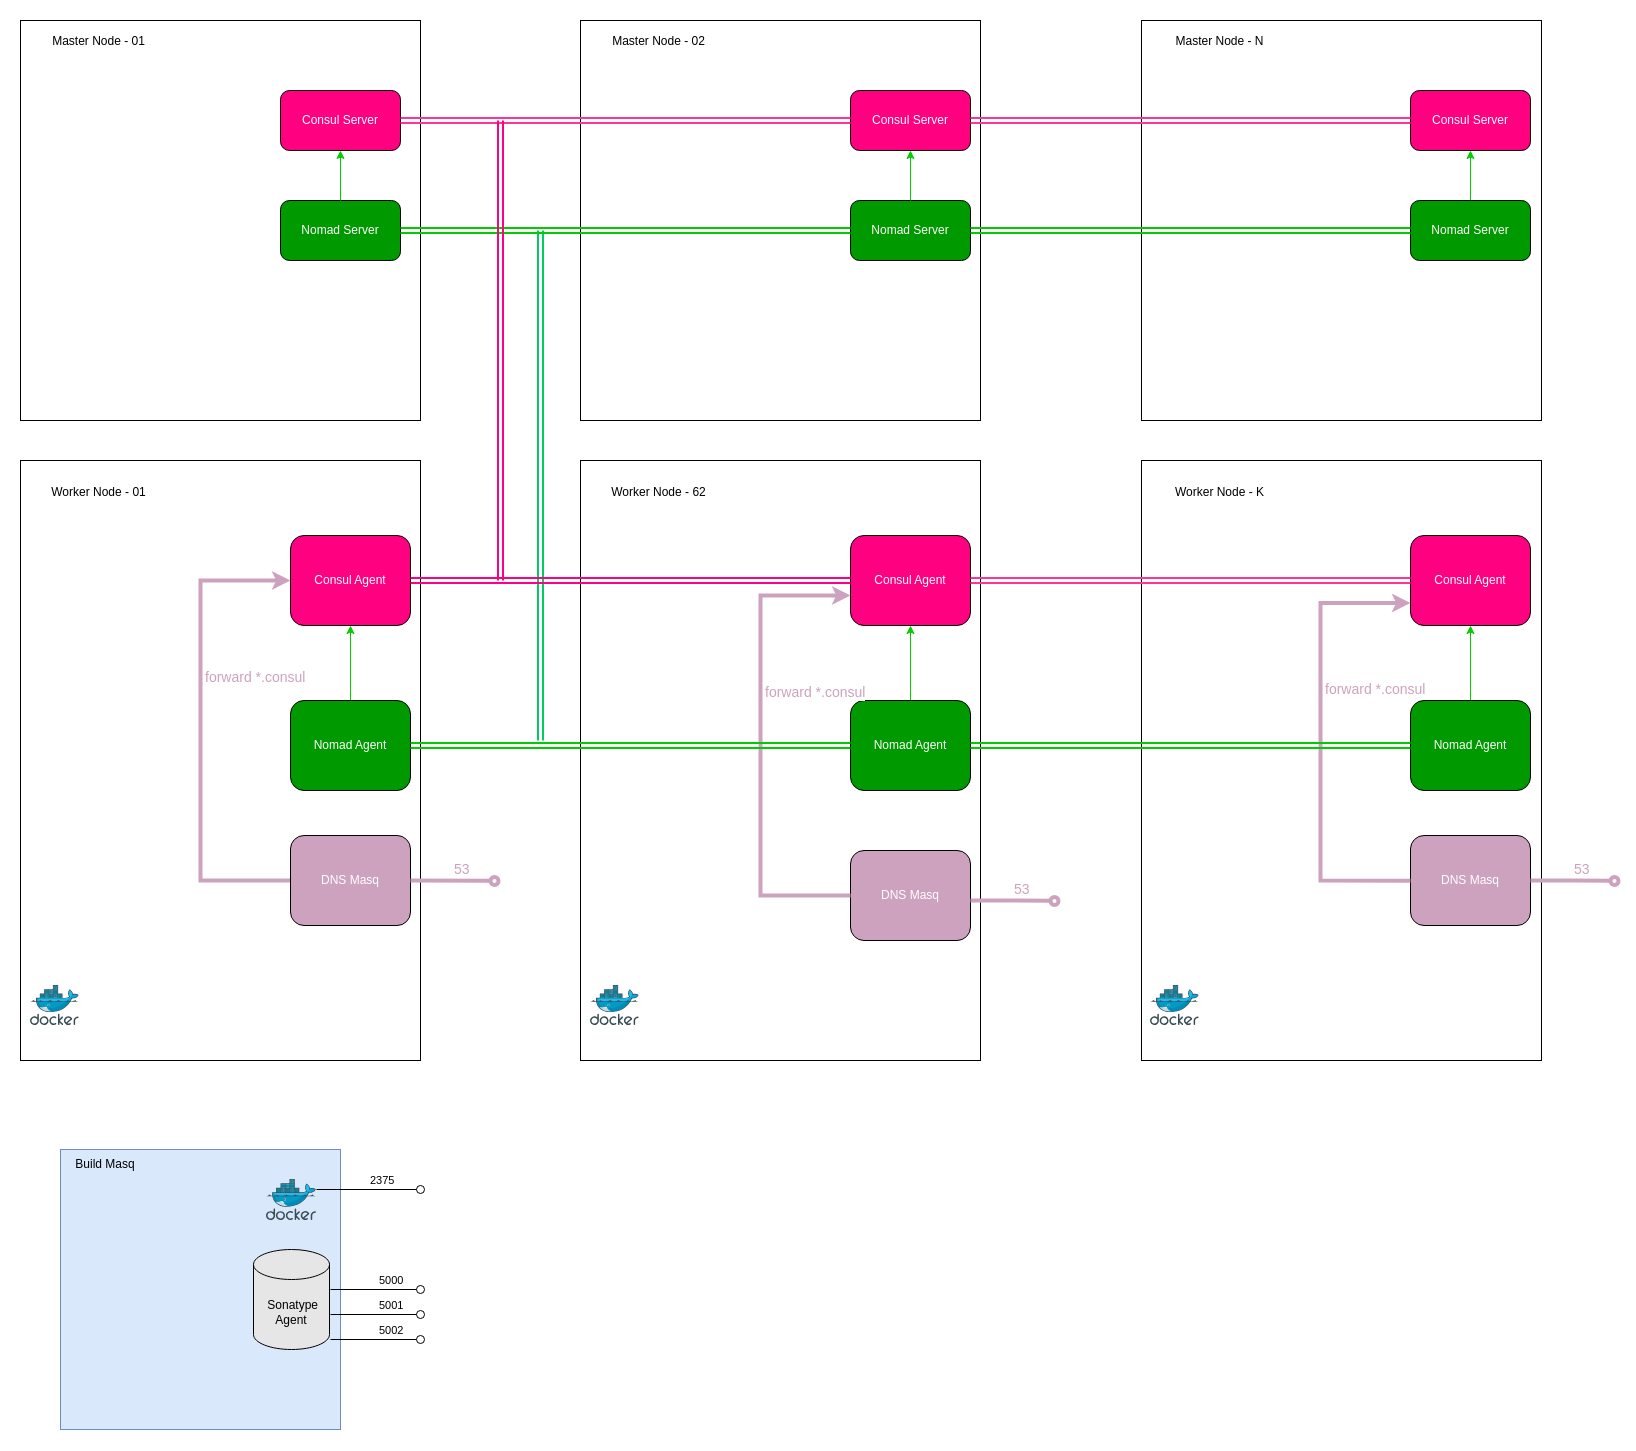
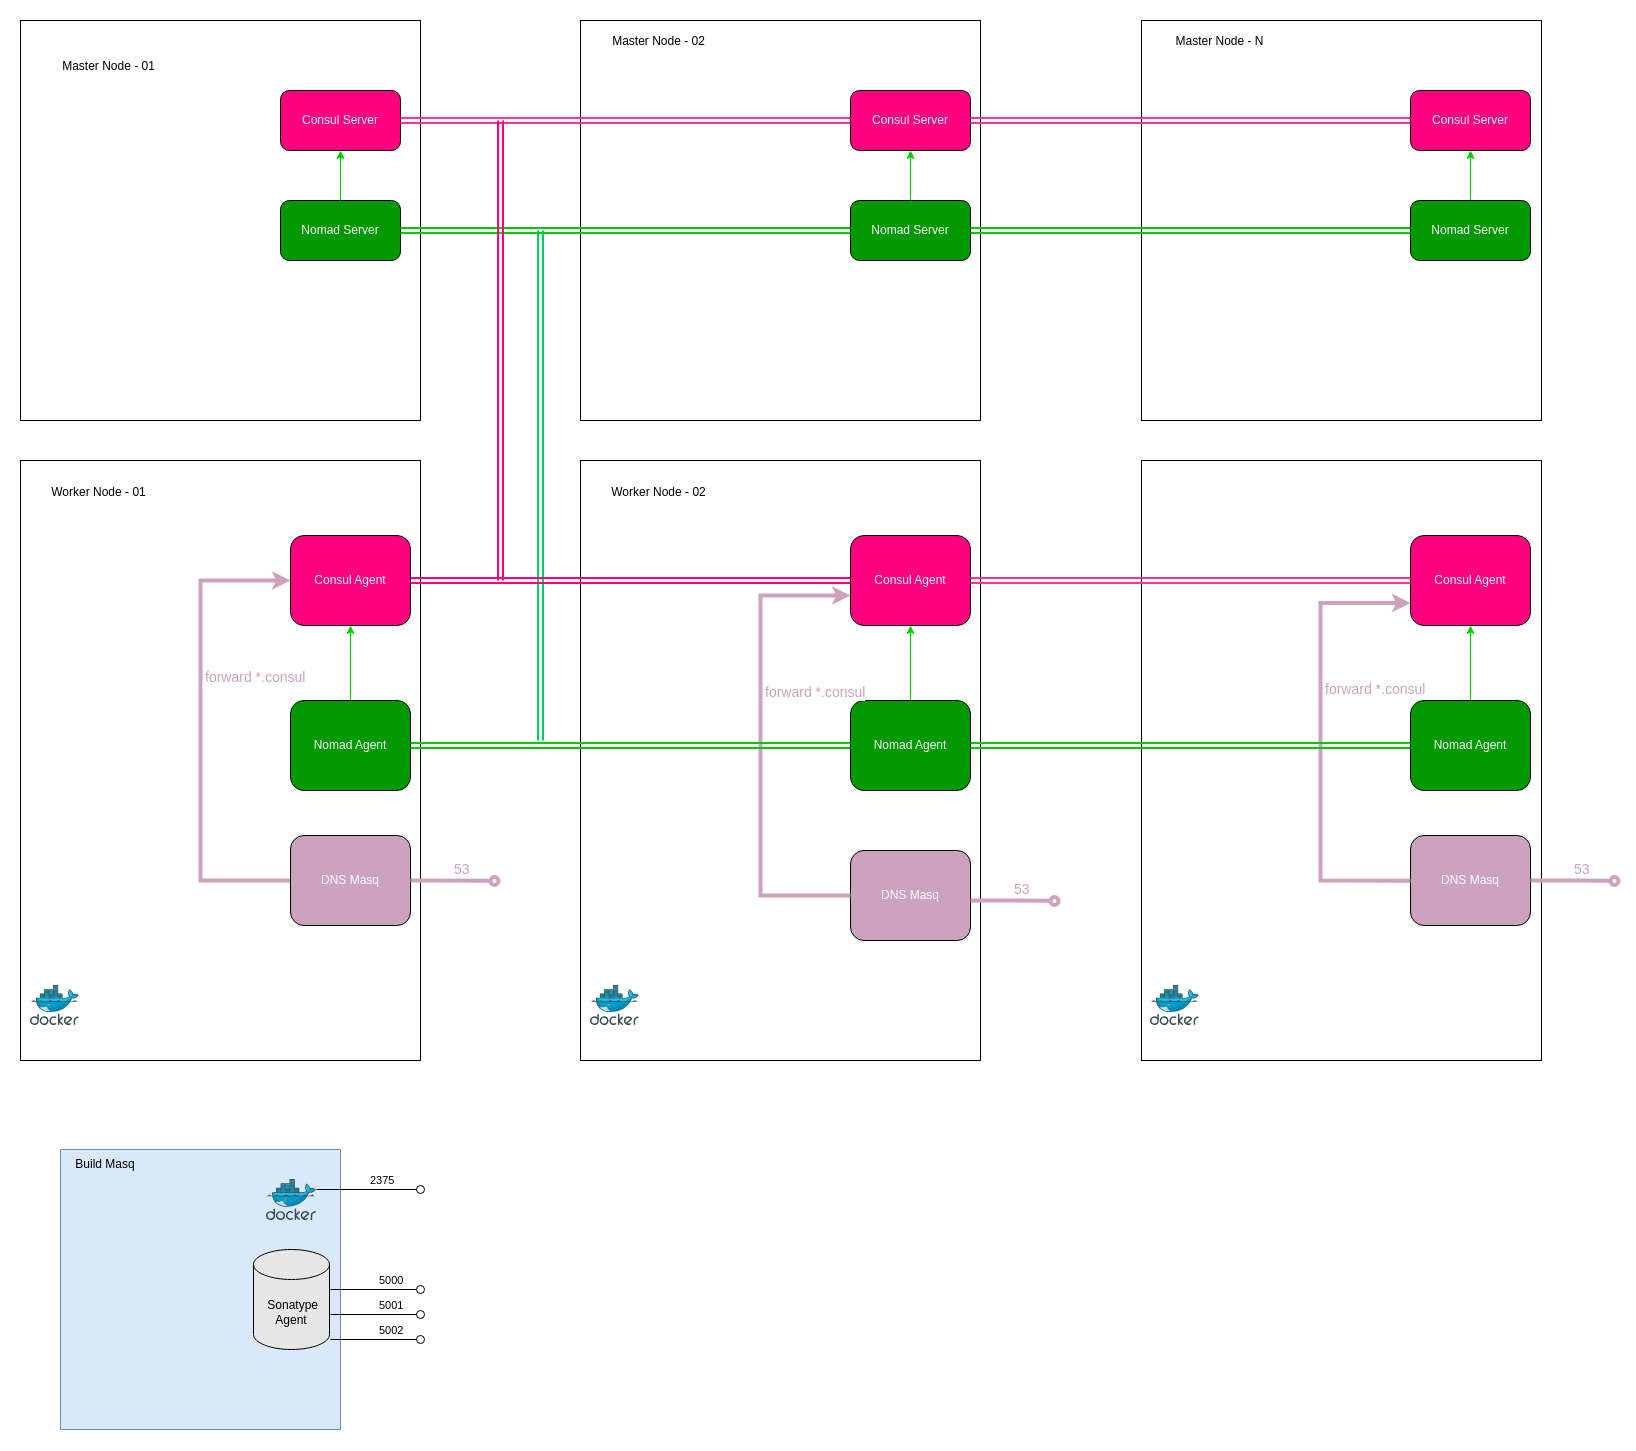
(99, 42) -> (109, 67)
(659, 493) -> (659, 493)
(1220, 493) -> none
